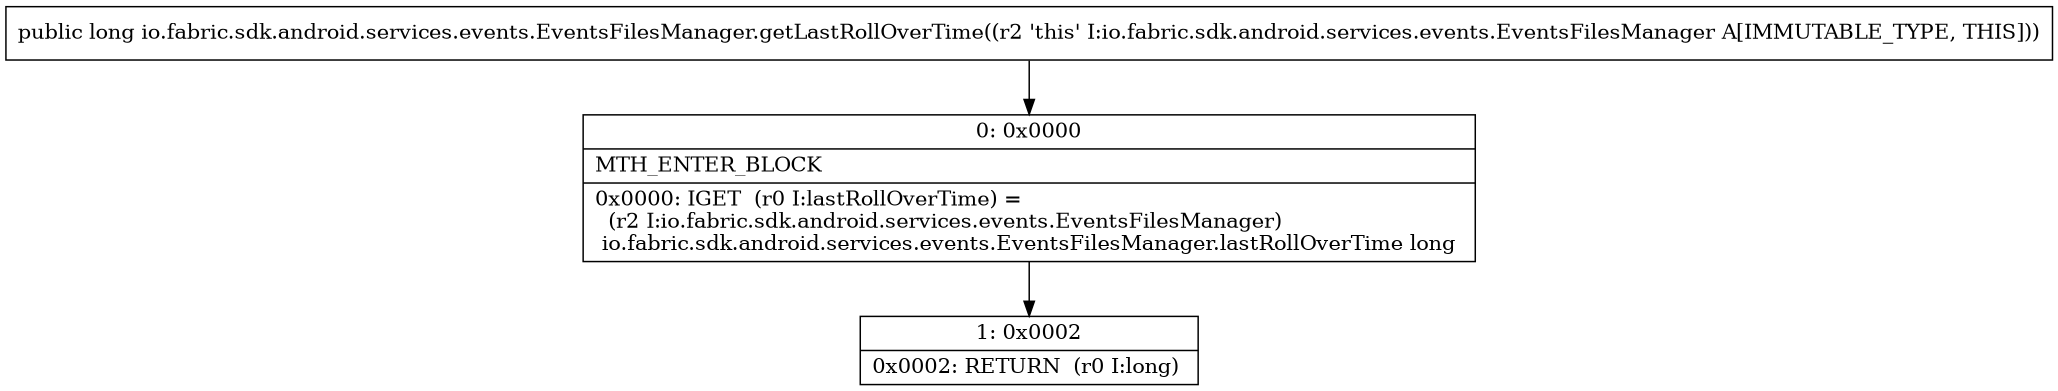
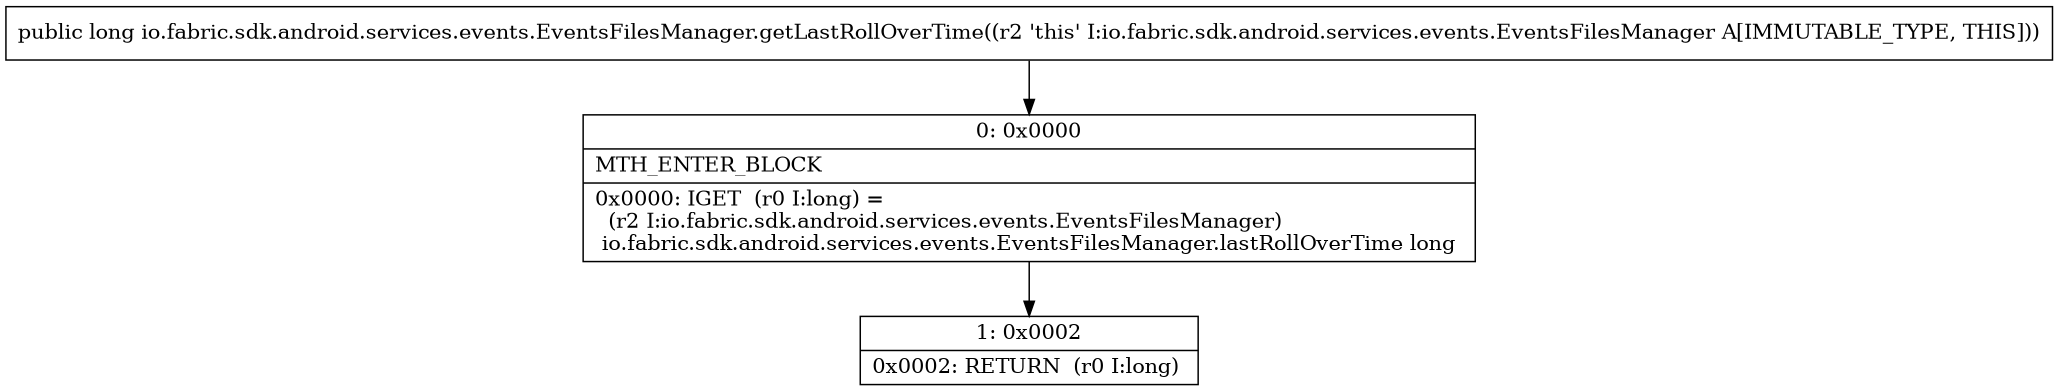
(812, 199) -> (743, 199)
